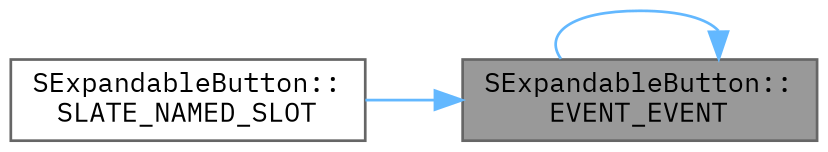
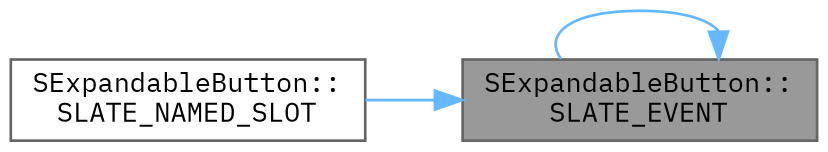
(640, 100) -> (640, 100)
